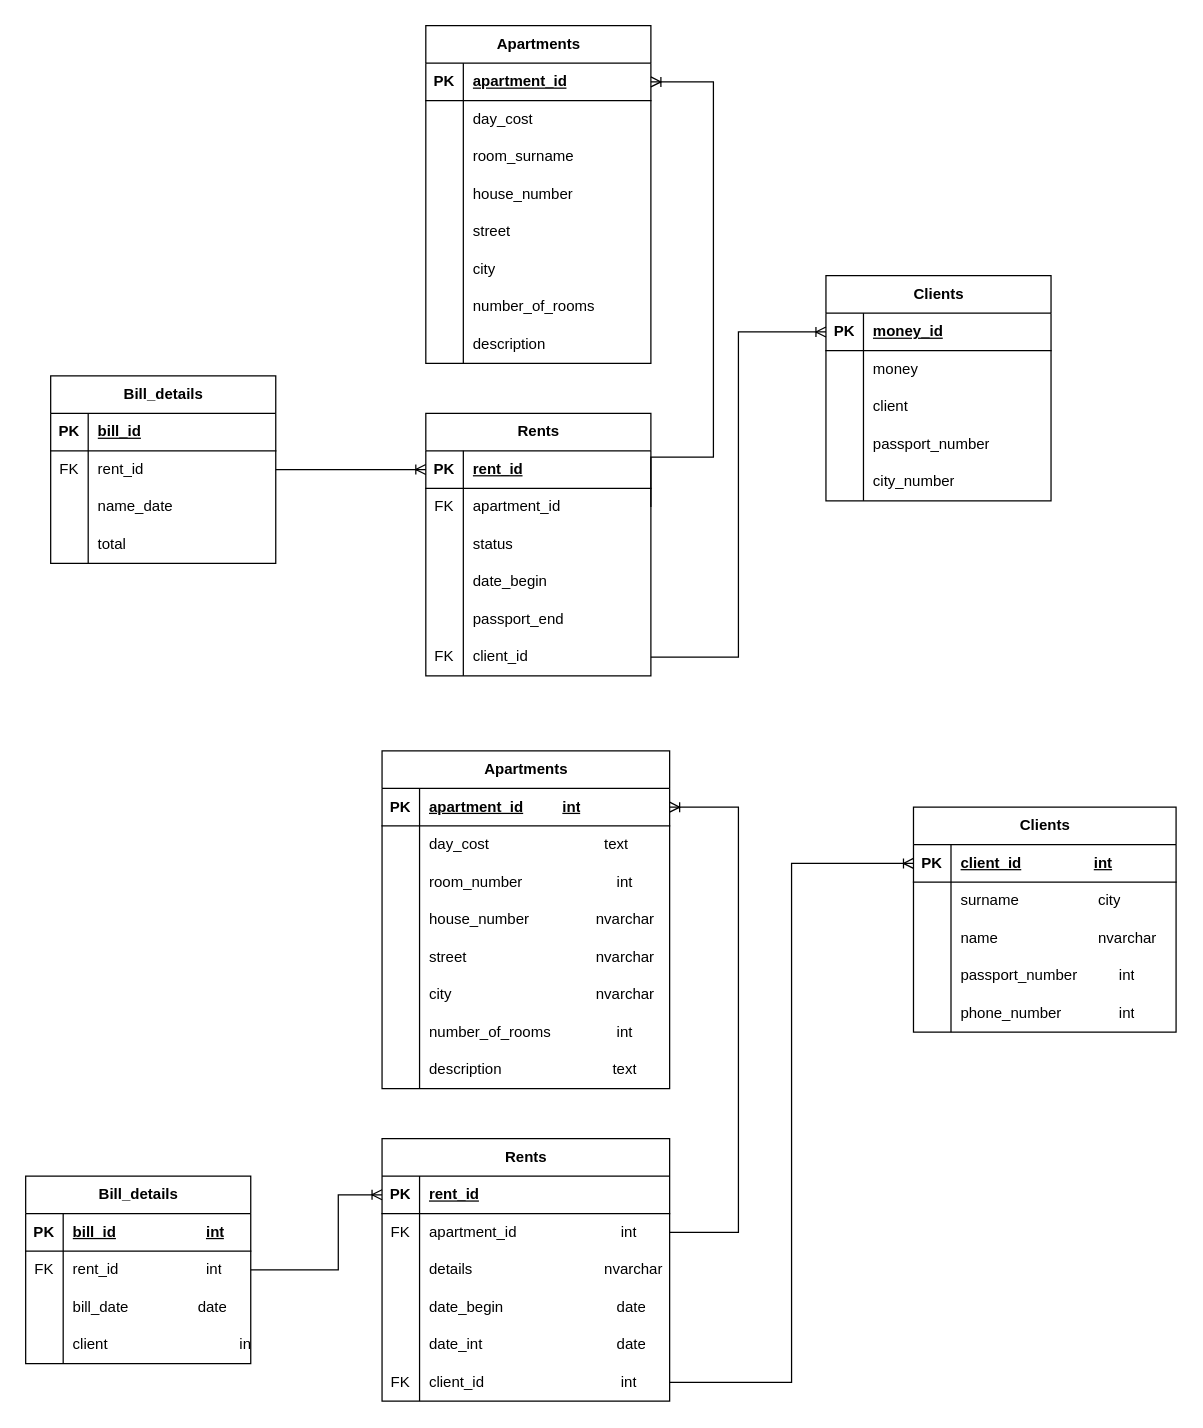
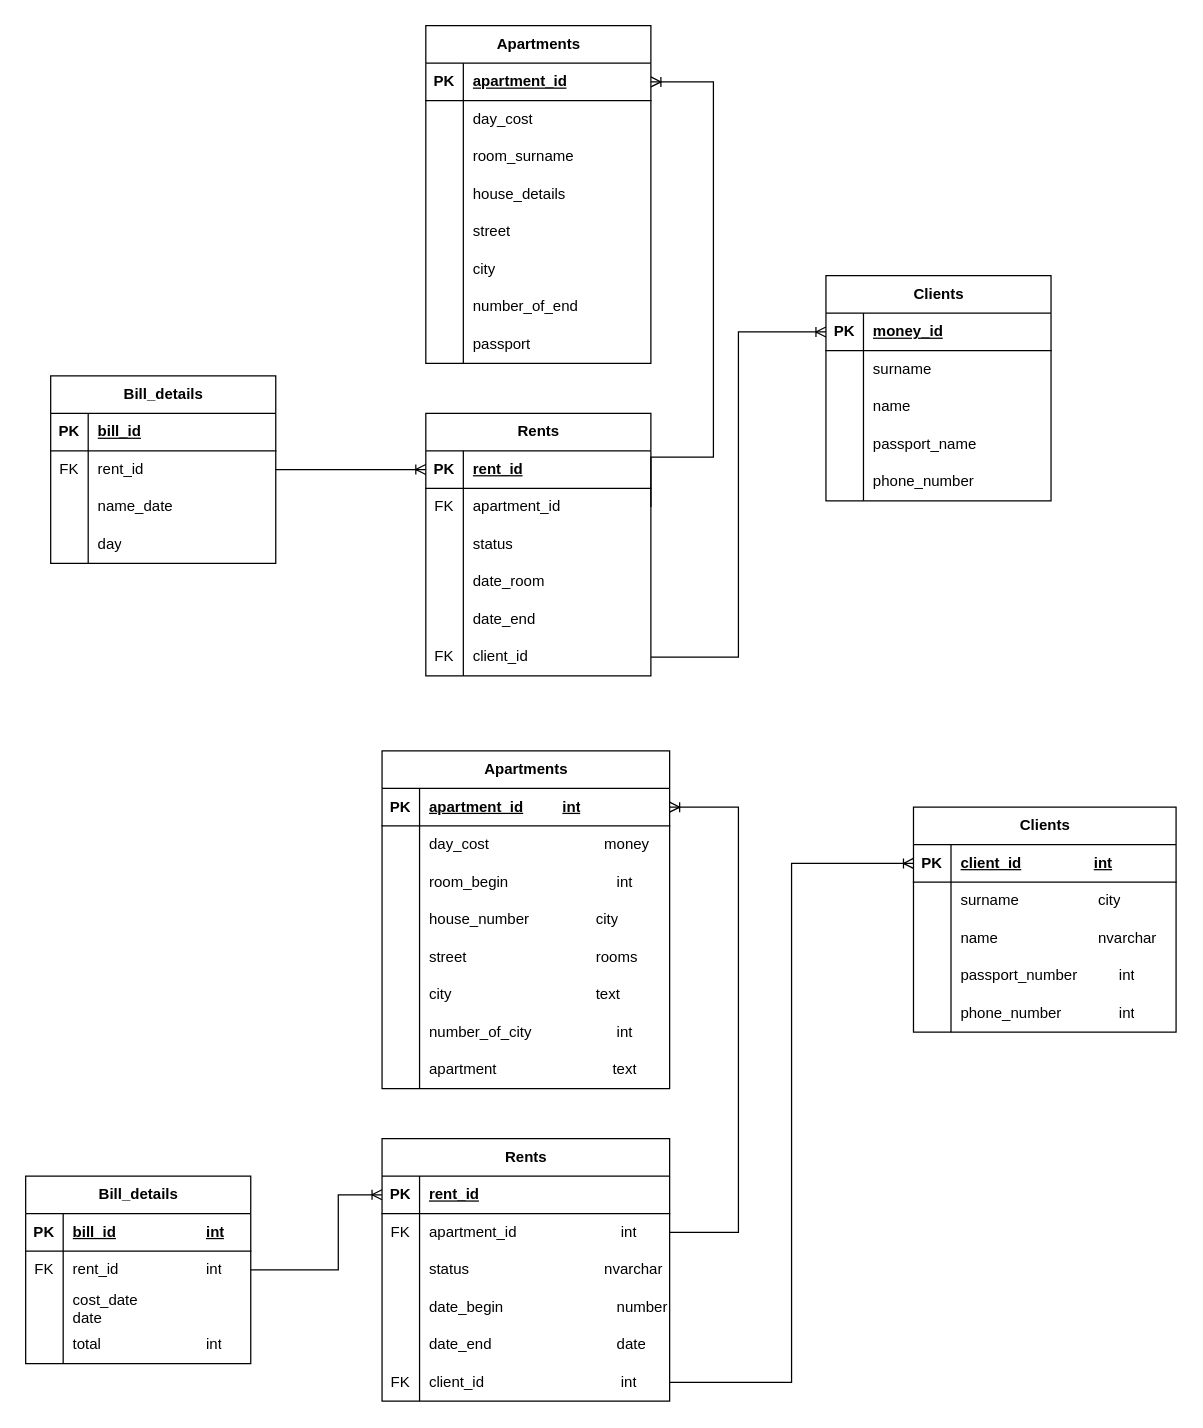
(524, 194) -> (524, 194)
(536, 307) -> (528, 307)
(515, 344) -> (507, 344)
(894, 369) -> (903, 369)
(894, 407) -> (890, 407)
(936, 444) -> (928, 444)
(917, 482) -> (924, 482)
(117, 544) -> (111, 544)
(513, 582) -> (511, 582)
(524, 619) -> (507, 619)
(512, 844) -> (517, 844)
(514, 882) -> (508, 882)
(528, 919) -> (509, 919)
(509, 957) -> (497, 957)
(499, 994) -> (482, 994)
(529, 1032) -> (522, 1032)
(514, 1069) -> (509, 1069)
(522, 1269) -> (522, 1269)
(150, 1307) -> (155, 1307)
(514, 1307) -> (522, 1307)
(122, 1344) -> (120, 1344)
(510, 1344) -> (512, 1344)
